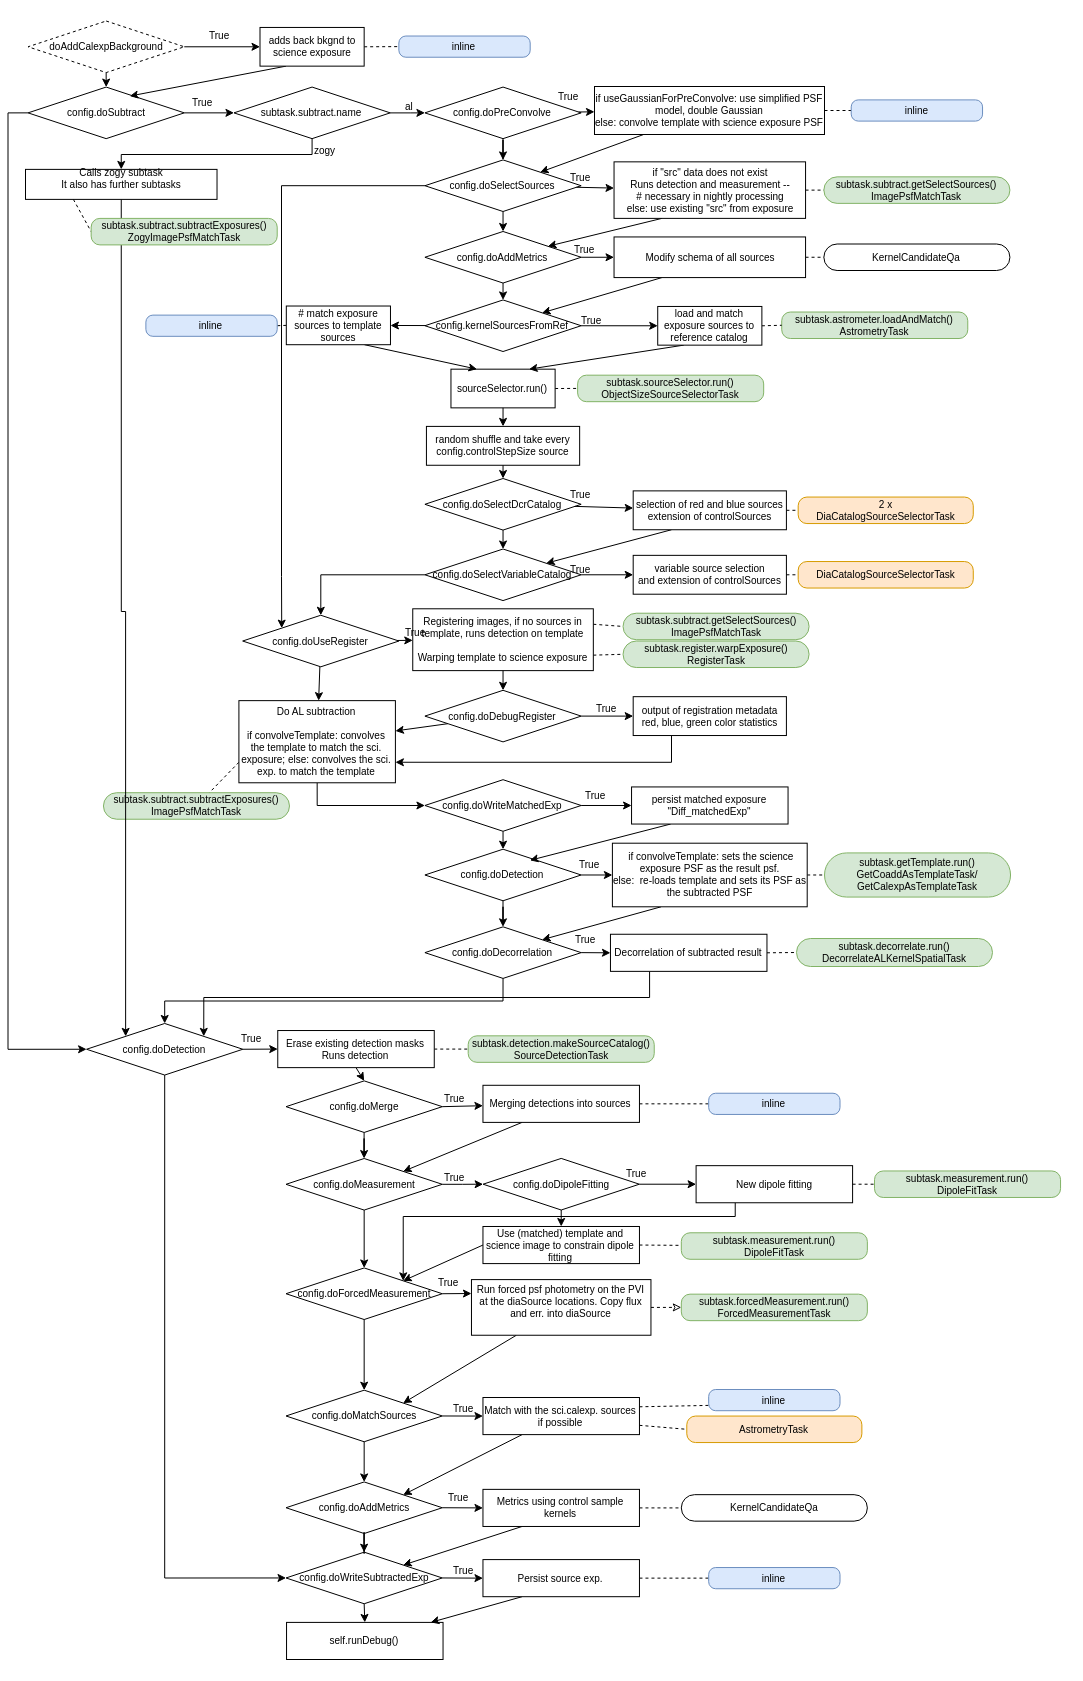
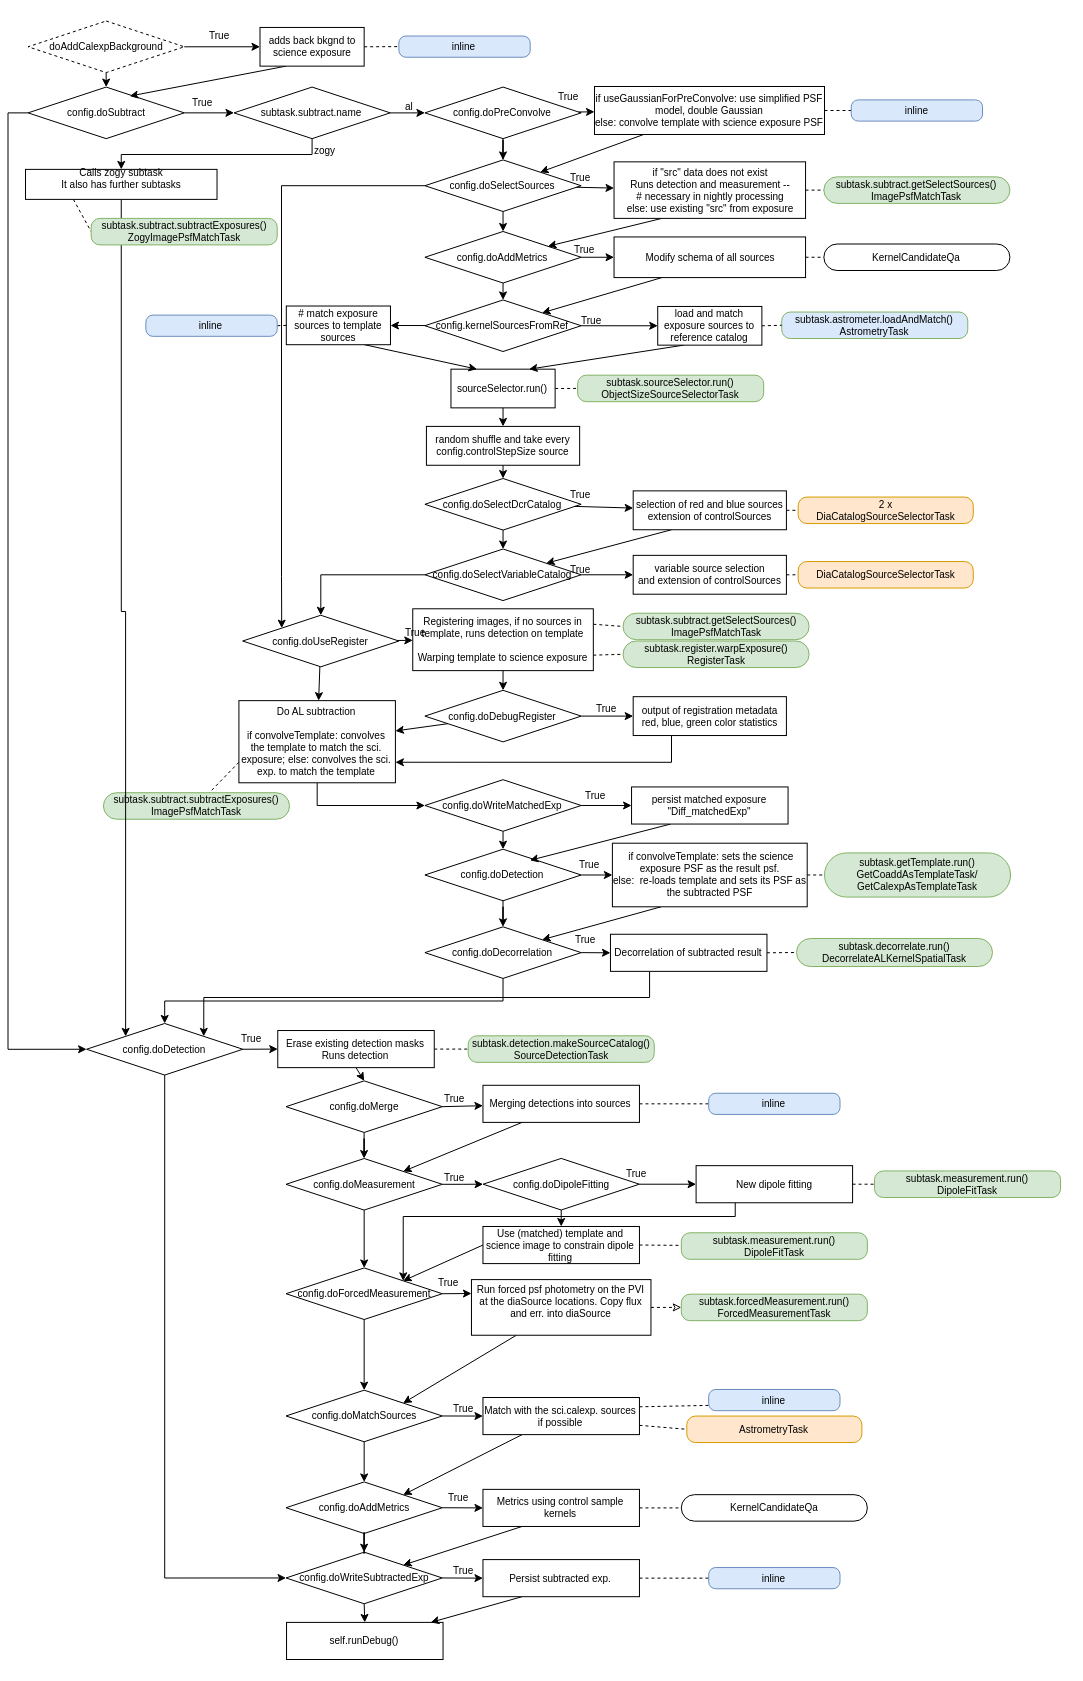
(875, 325) -> (875, 325)
(561, 1579) -> (561, 1579)
